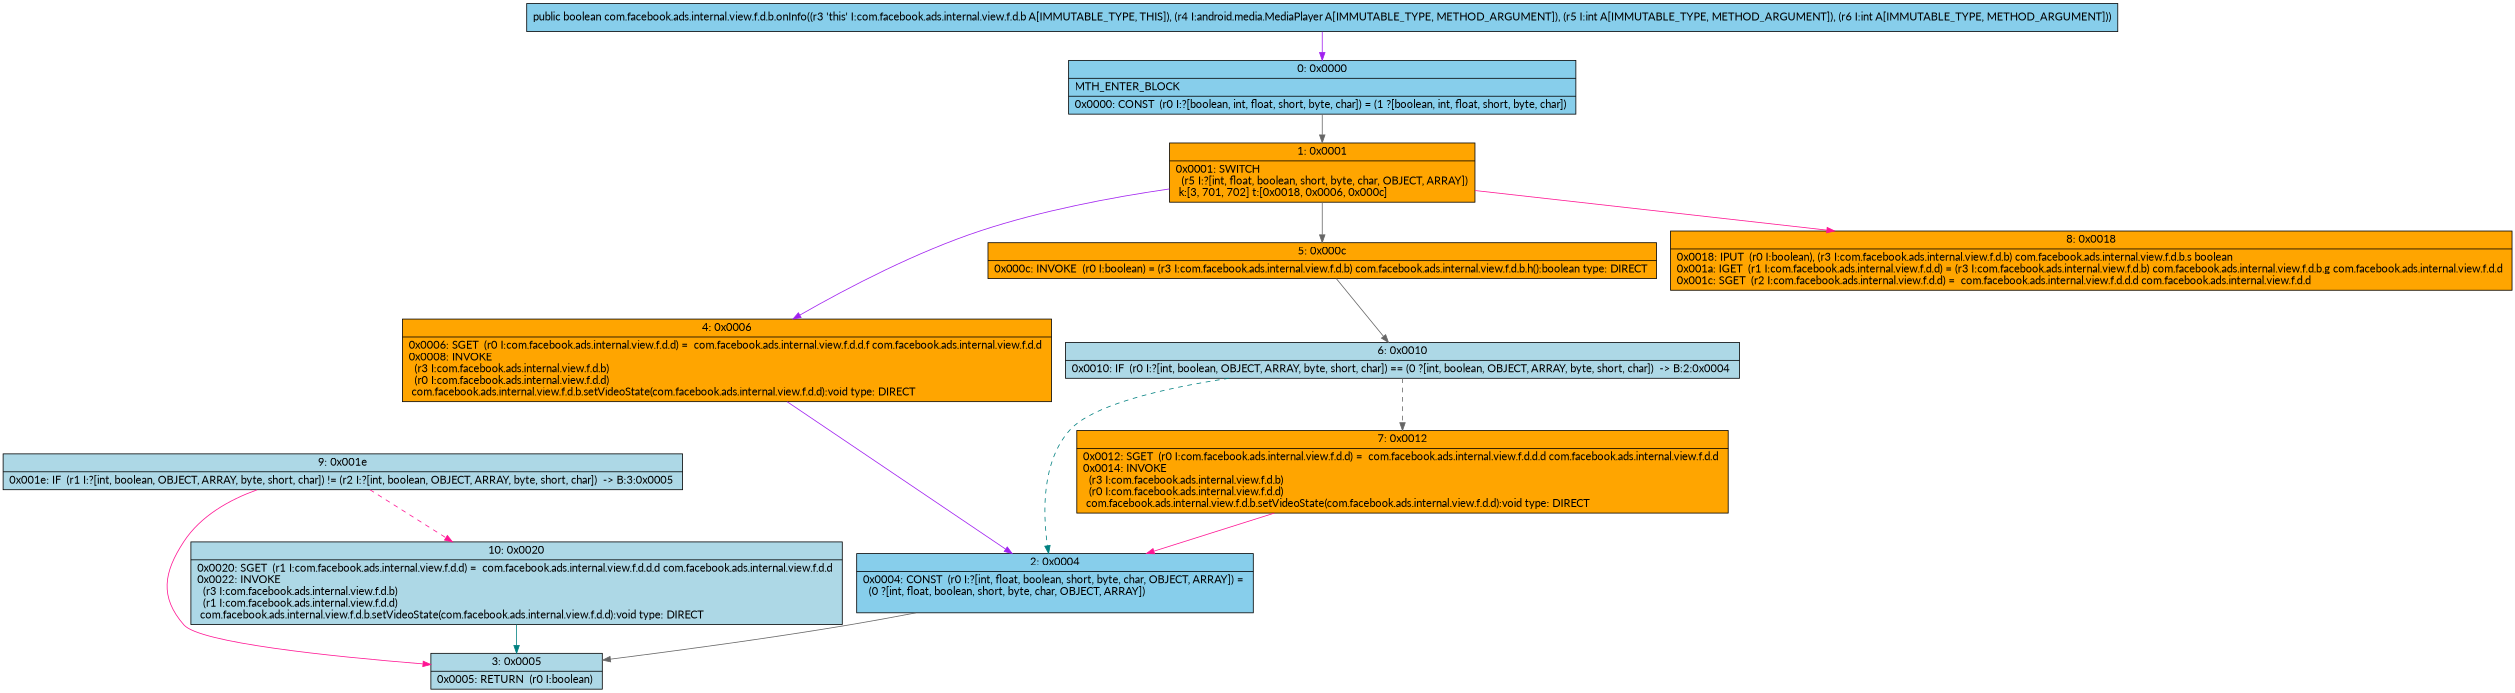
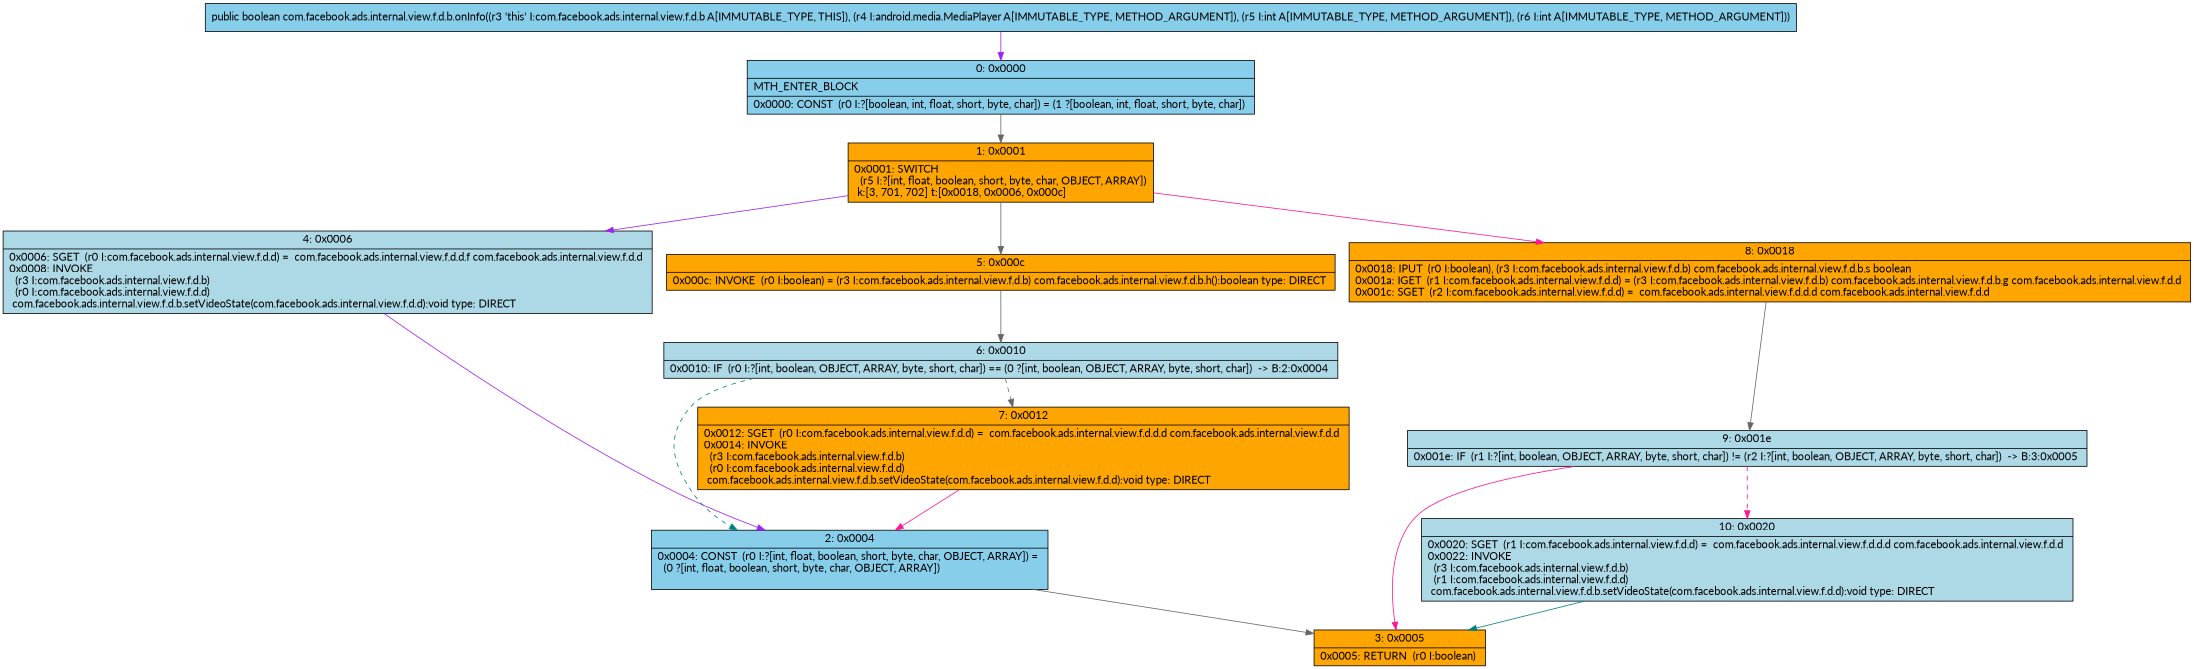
(727, 360) -> (328, 272)
none -> (1758, 362)
(517, 671) -> (1400, 648)
